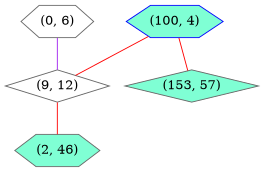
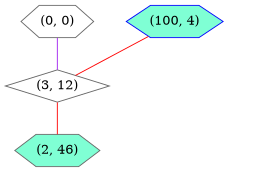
(57, 22) -> (57, 22)
(57, 86) -> (57, 86)
(192, 86) -> none
